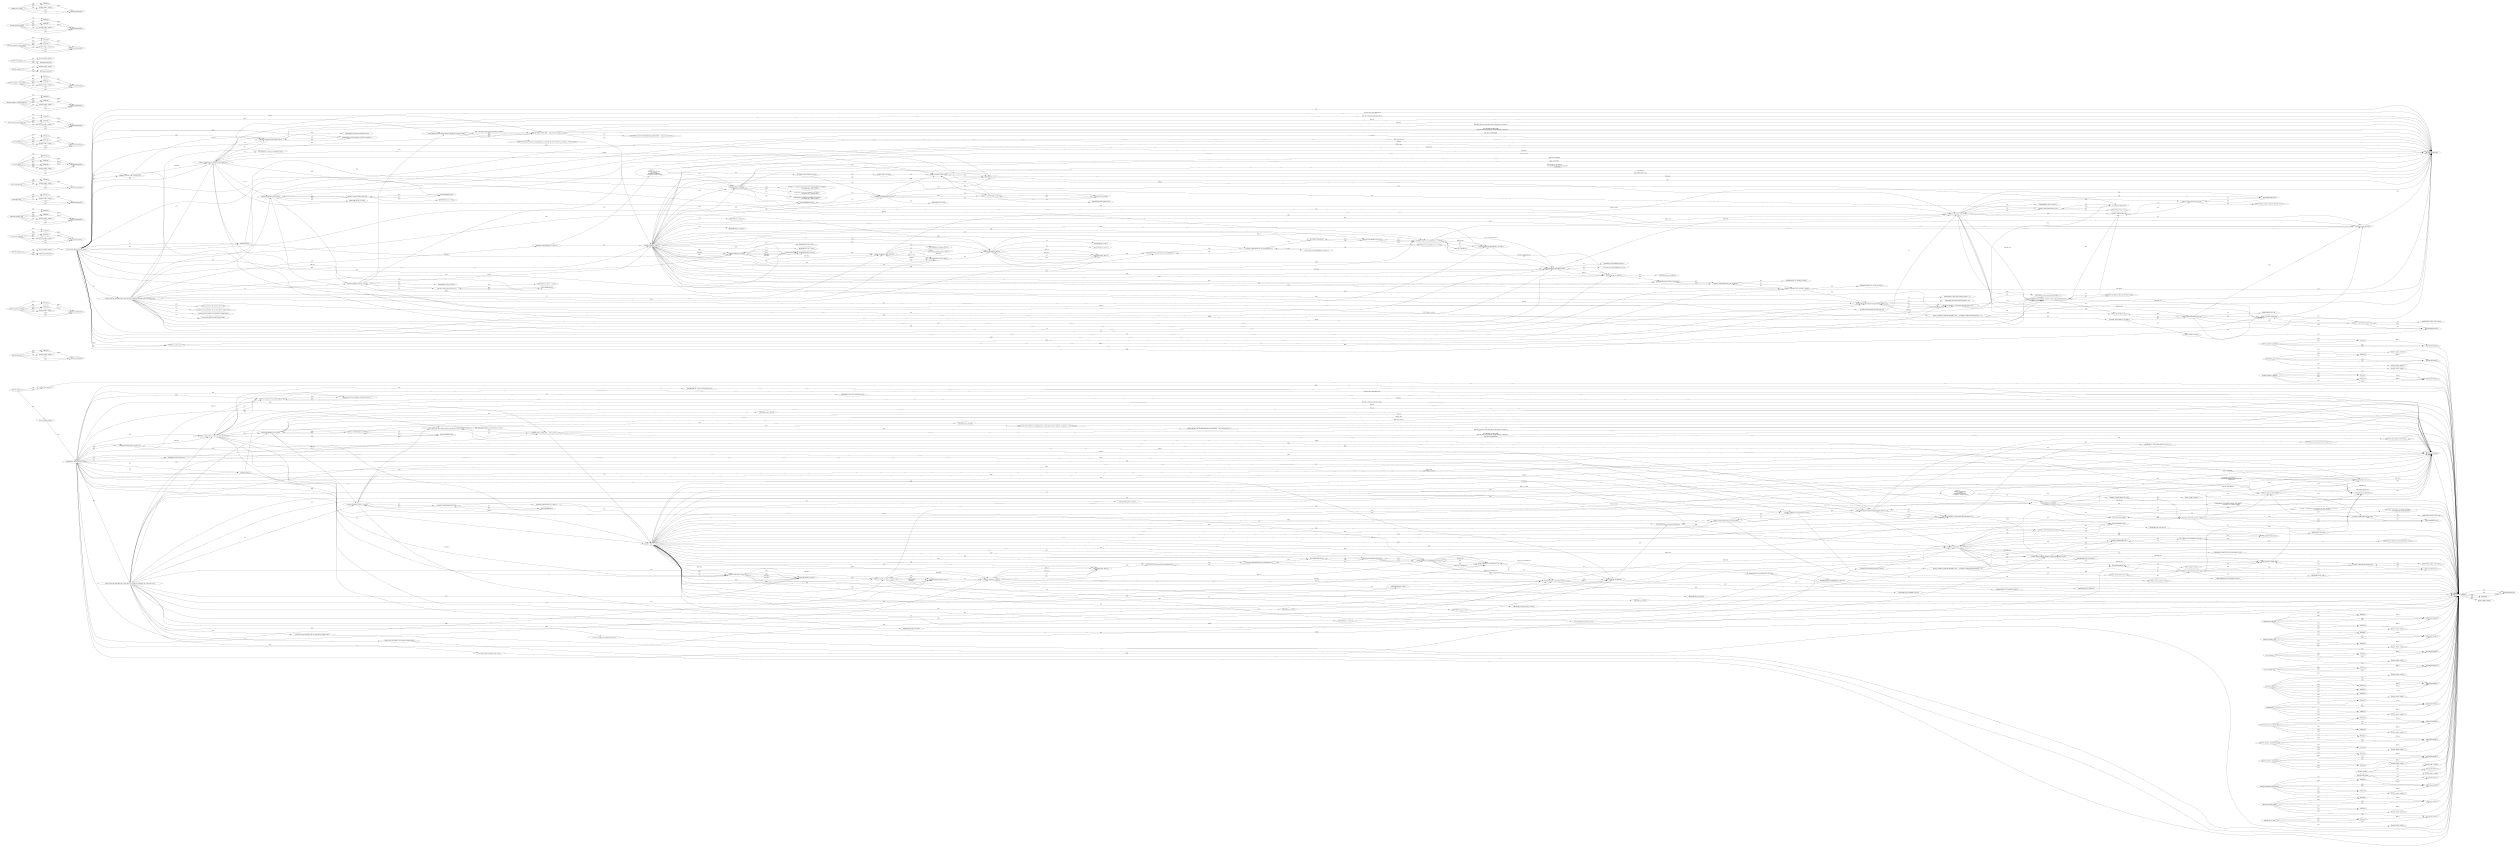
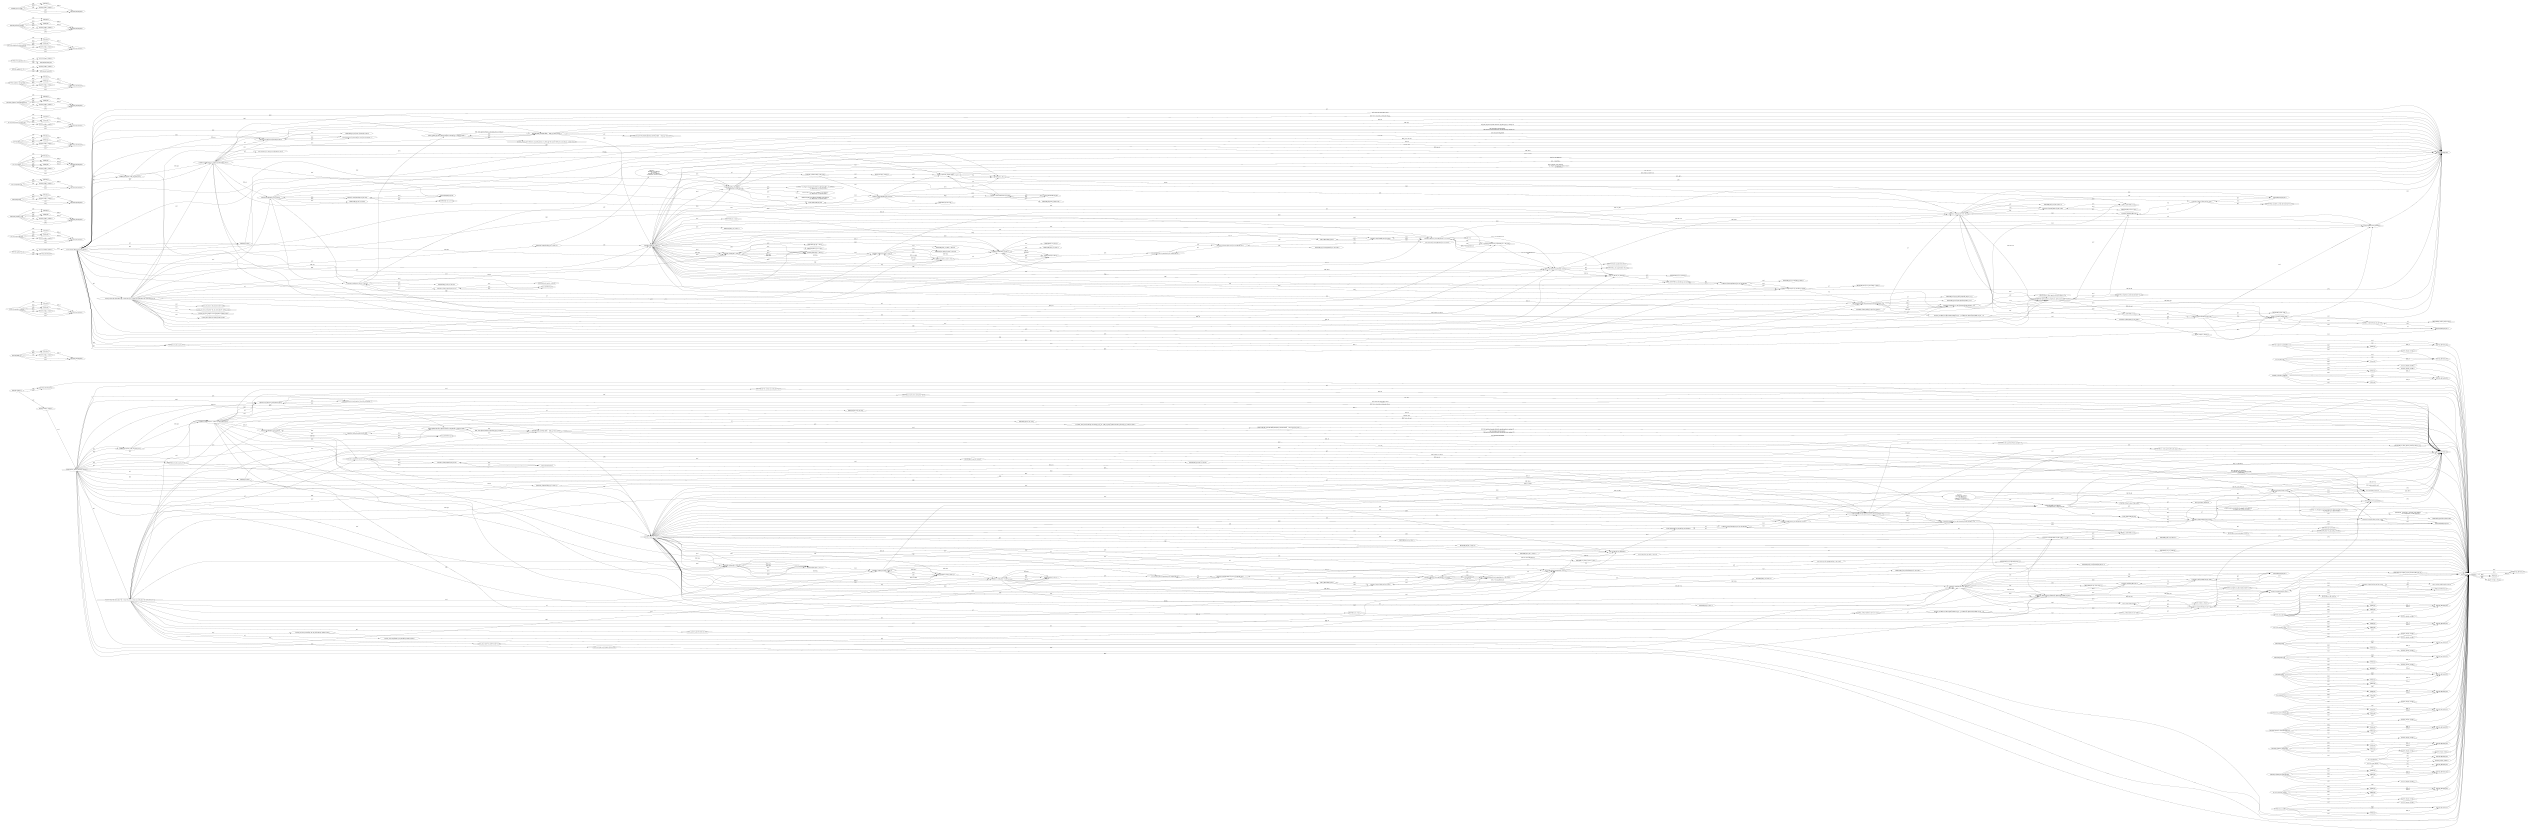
none -> (697, 632)
